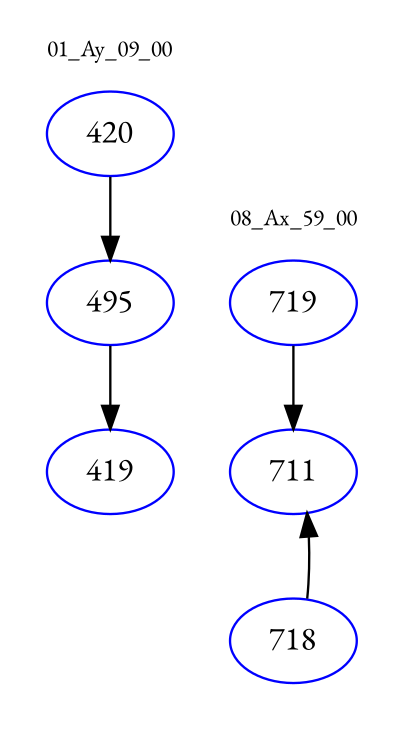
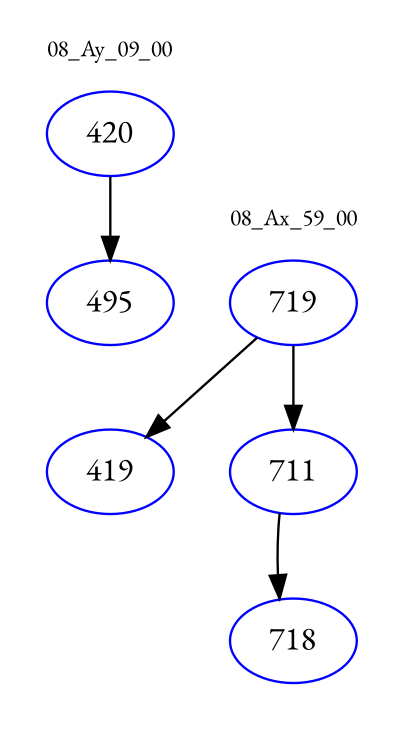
(110, 50) -> (110, 50)
(110, 376) -> (227, 365)
(309, 568) -> (278, 544)
